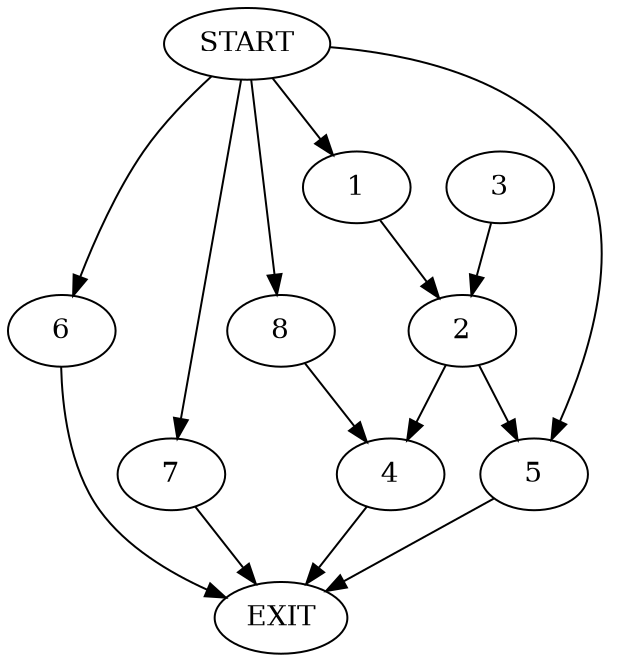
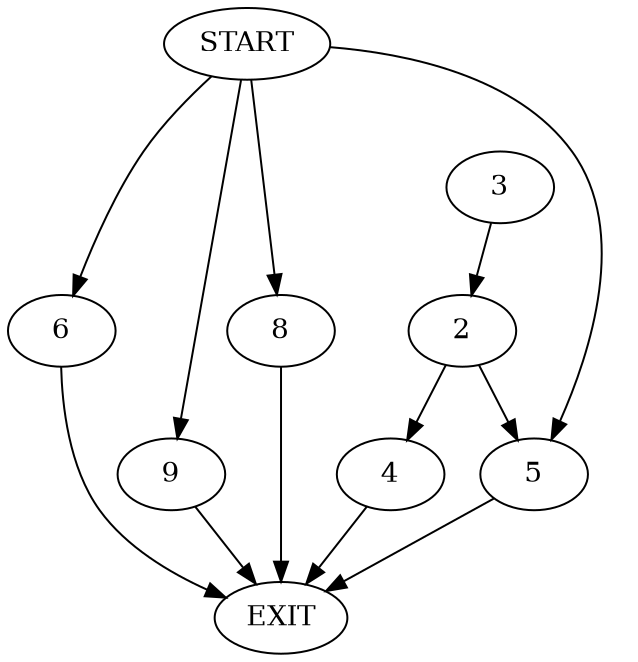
(357, 187) -> none
(330, 395) -> (281, 464)
(171, 474) -> (171, 474)
